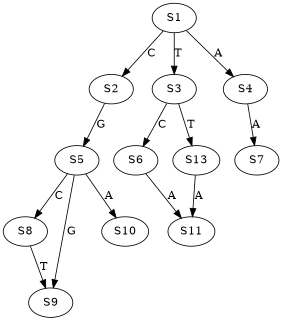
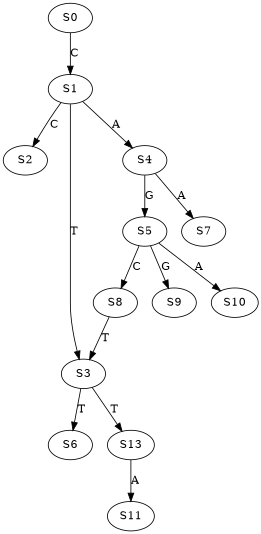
none -> (70, 18)
(96, 121) -> (145, 192)
(162, 125) -> (82, 409)
(161, 193) -> none
(37, 263) -> (101, 335)
